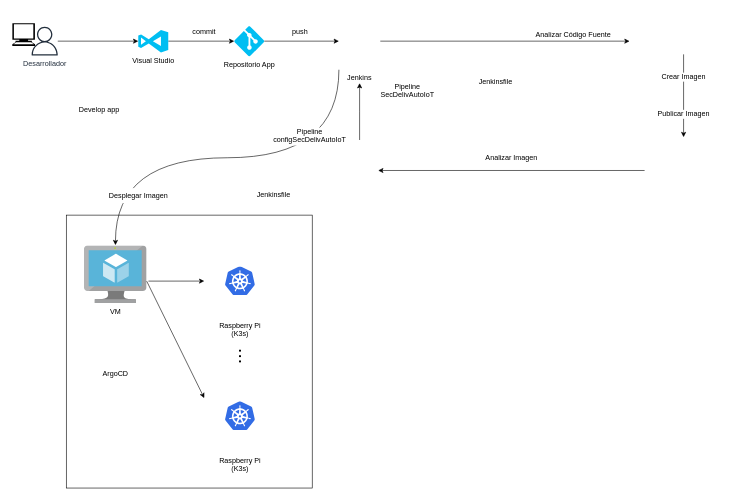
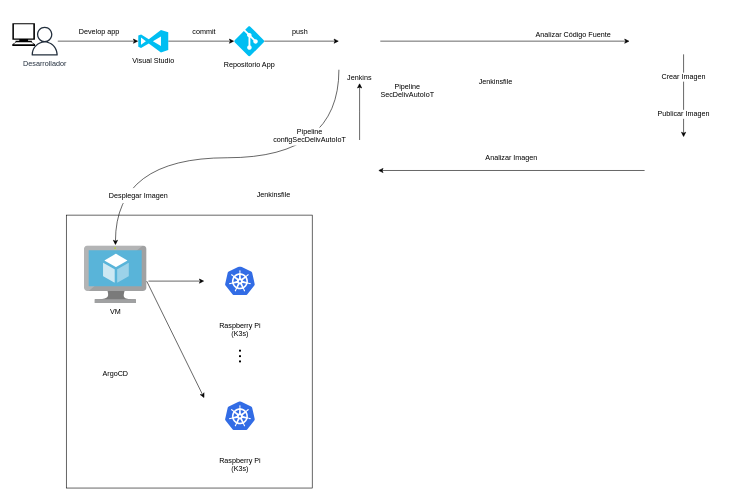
(99, 110) -> (99, 32)
